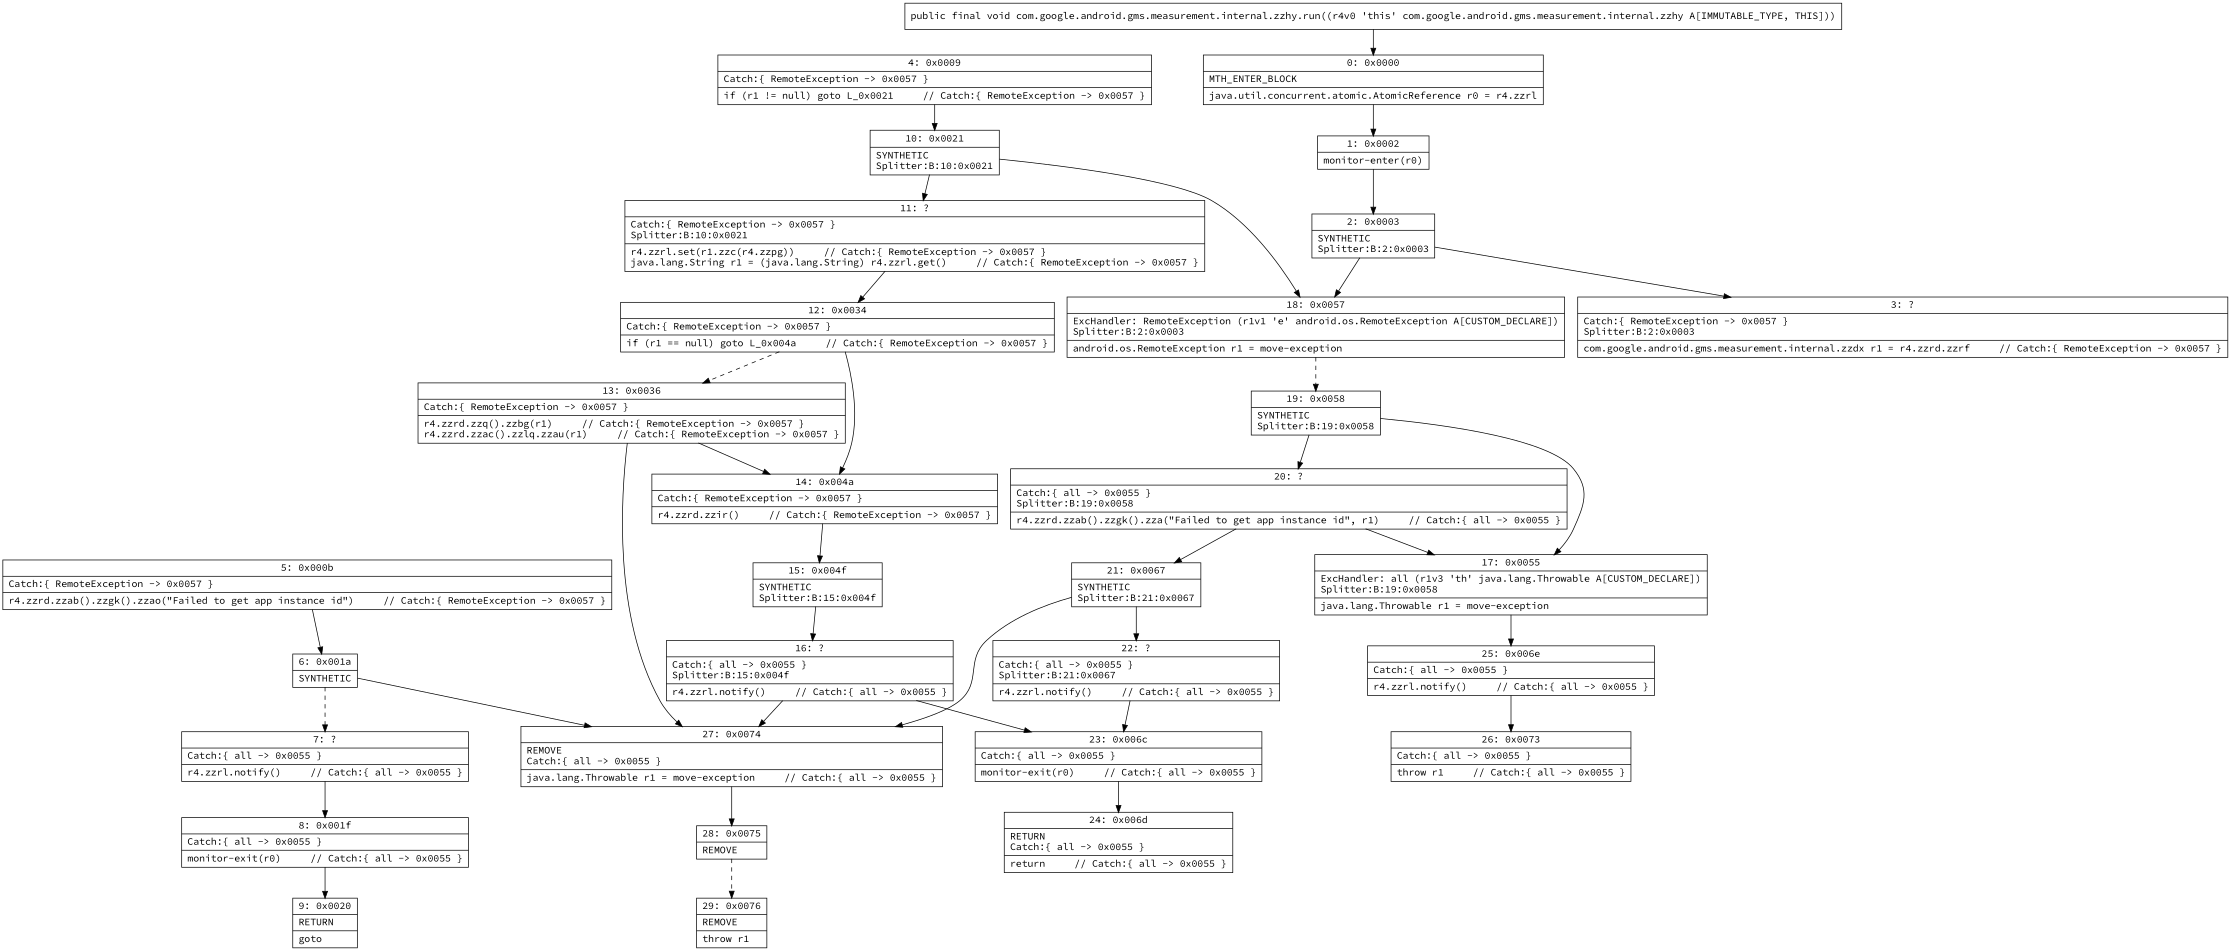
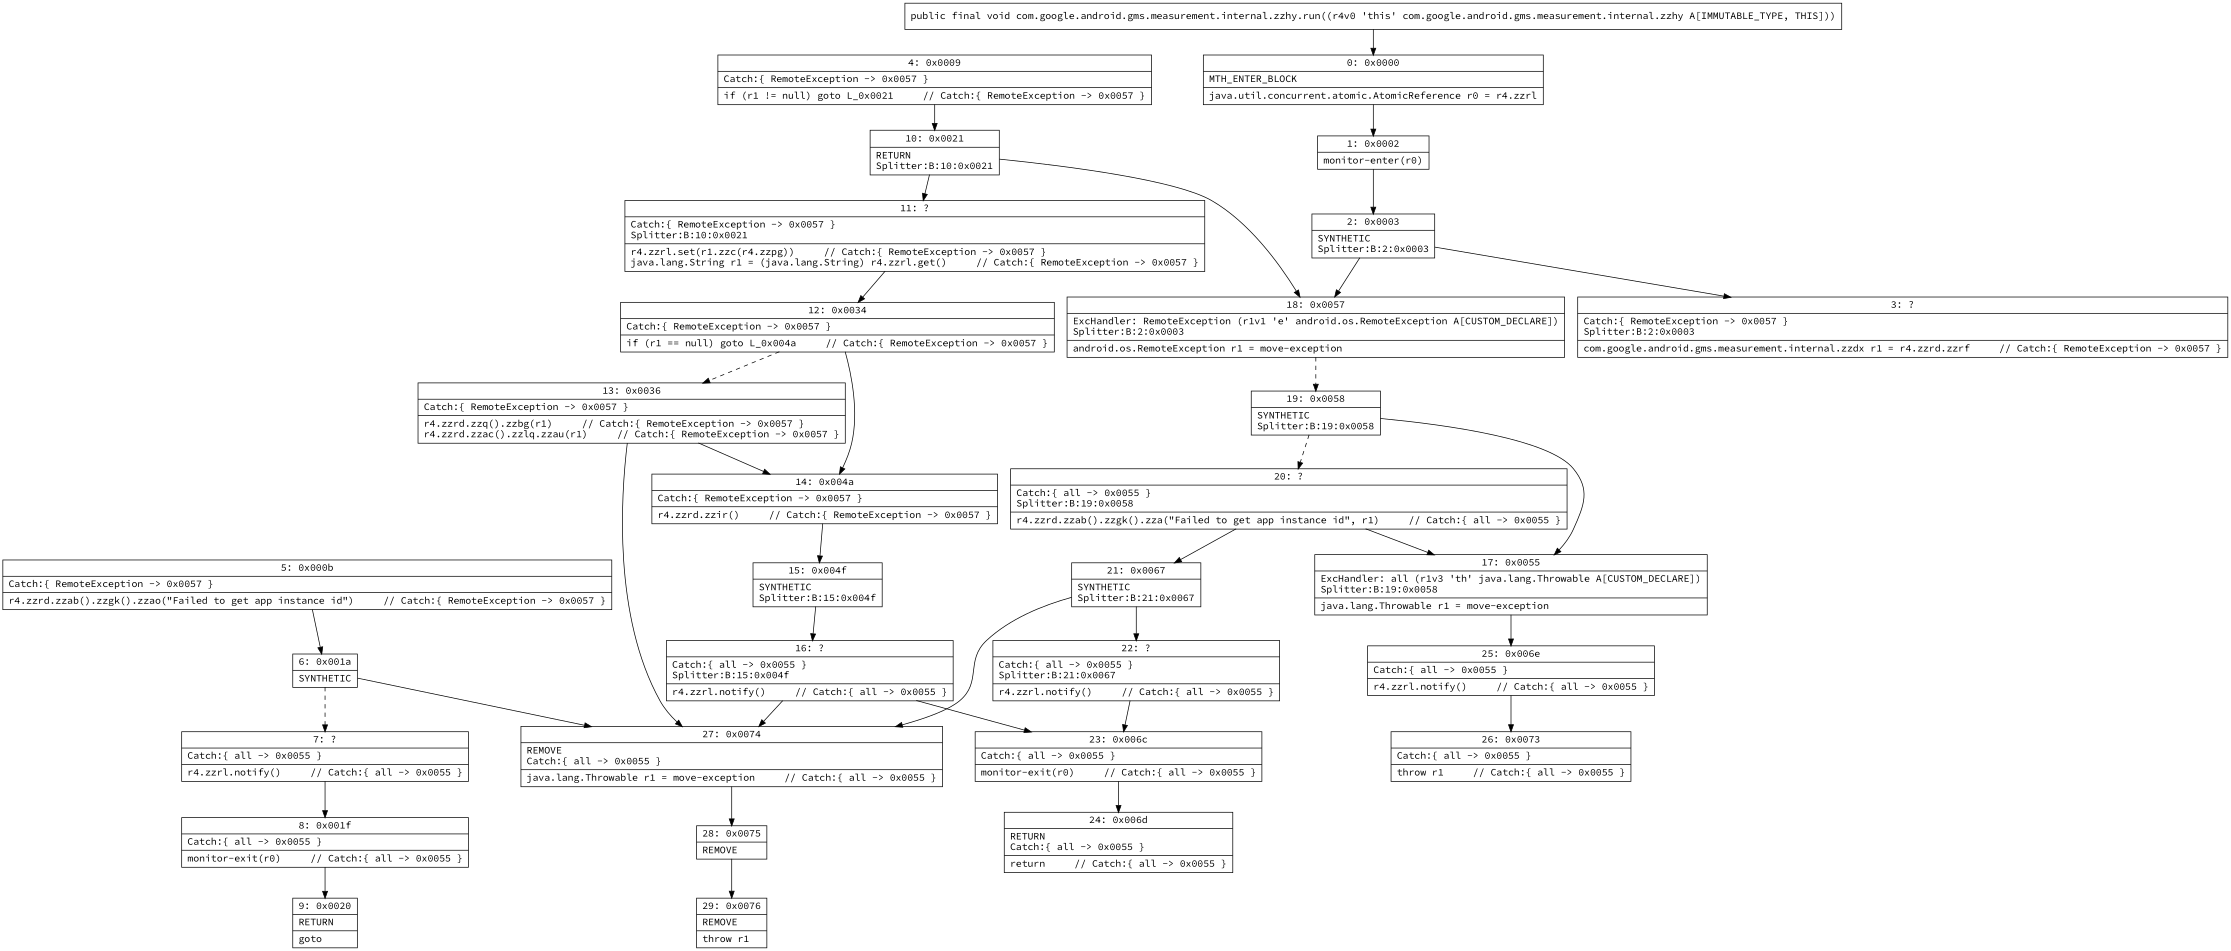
(902, 155) -> (894, 155)
(1305, 448) -> (1305, 448)
(732, 875) -> (732, 875)
